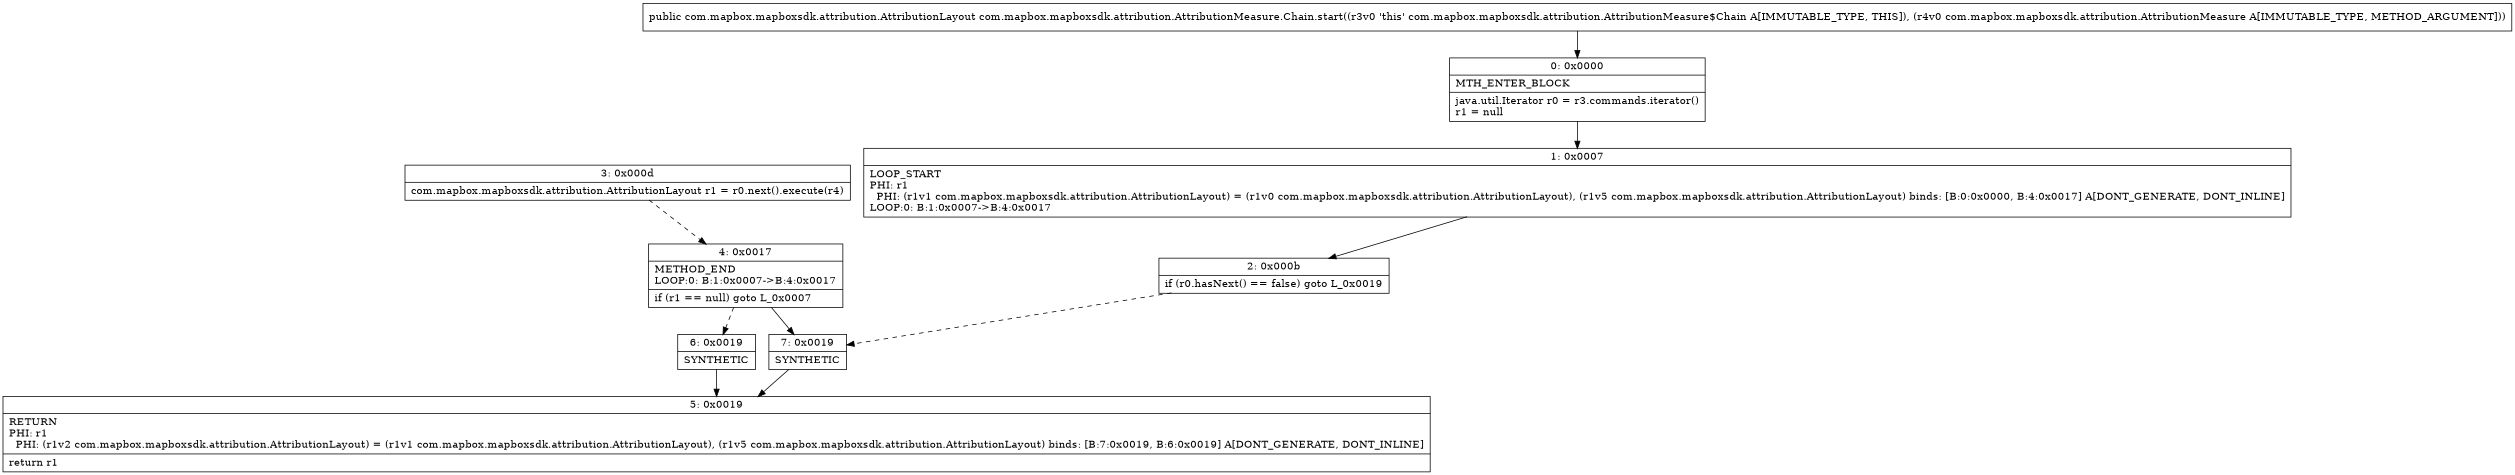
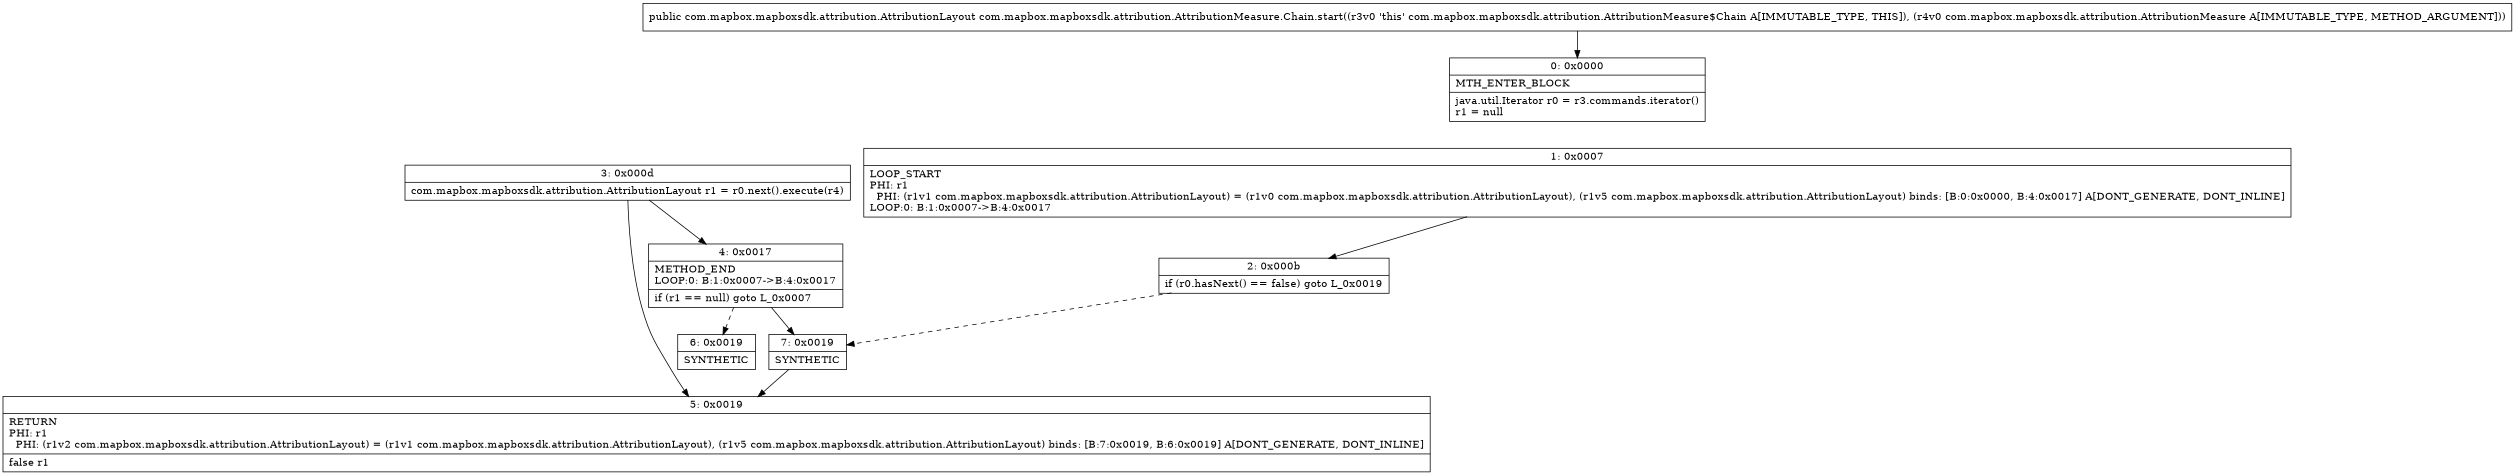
(1577, 131) -> none
(675, 220) -> (675, 220)
(717, 379) -> (640, 300)
(34, 463) -> (30, 463)
